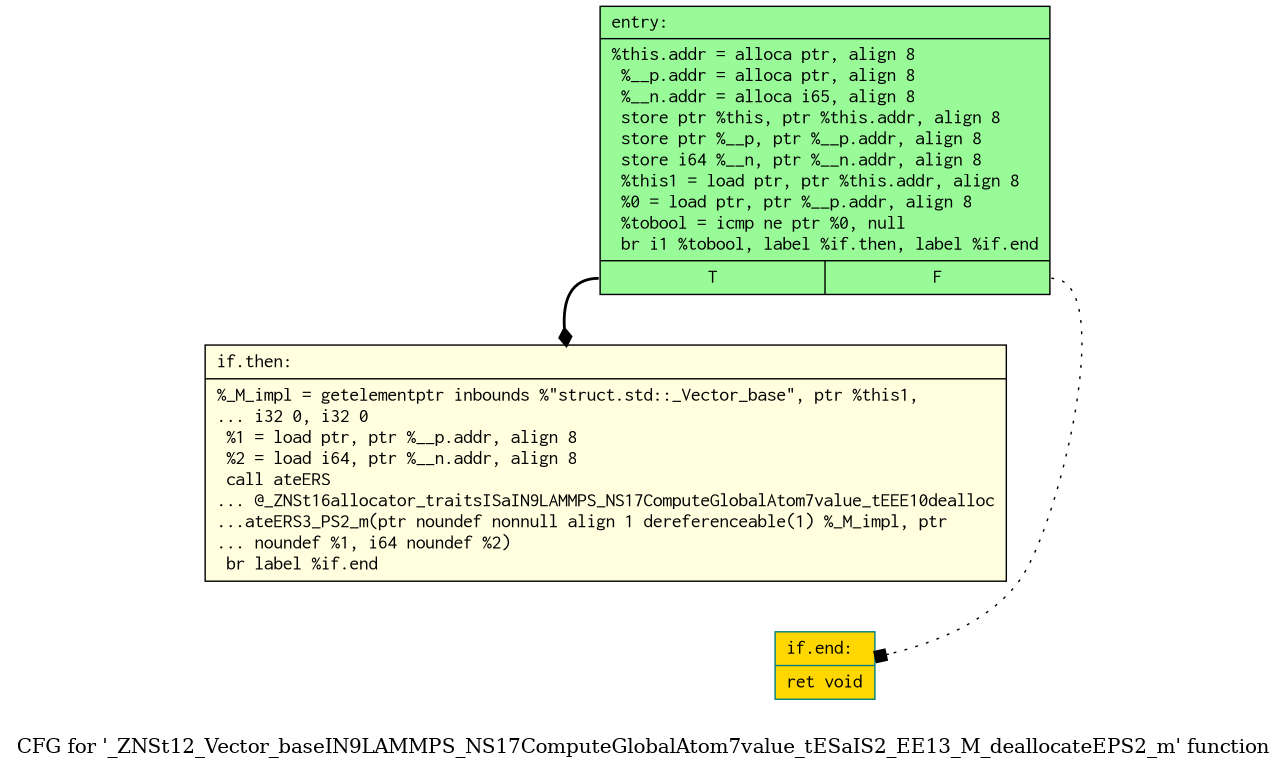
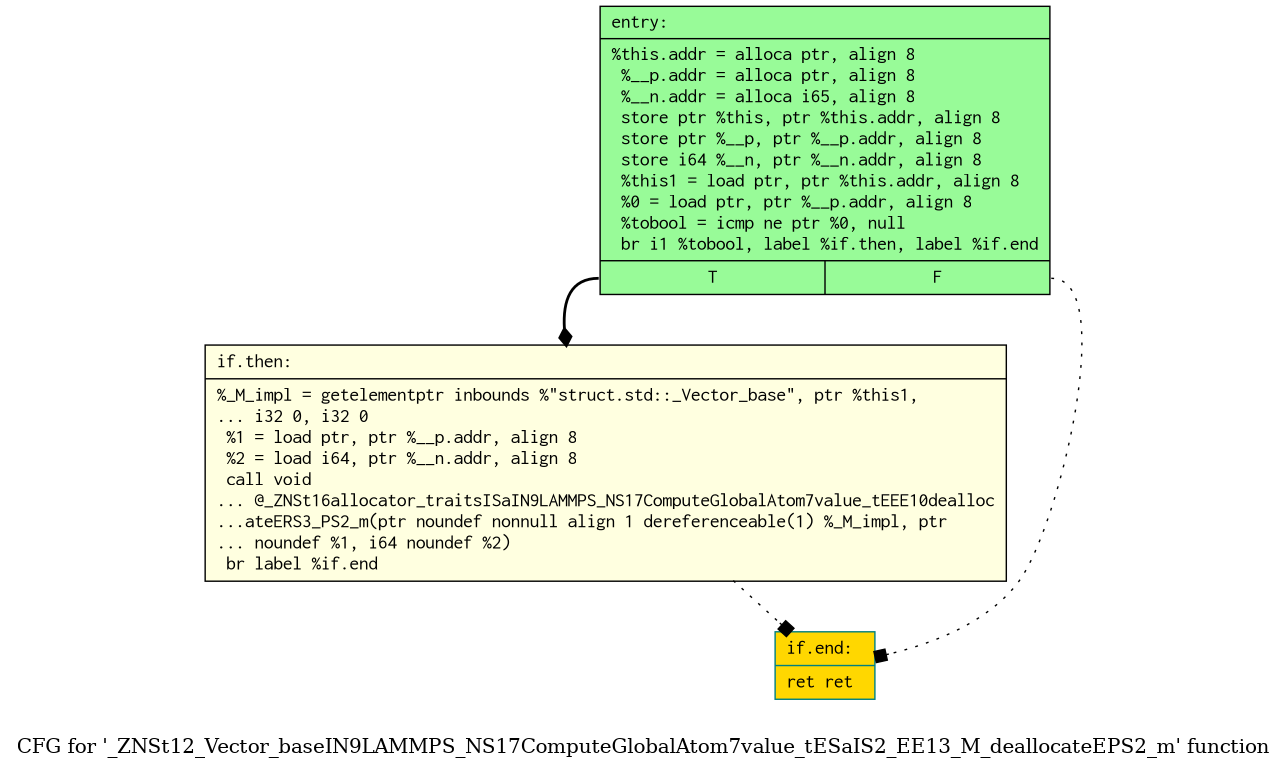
(274, 479) -> (264, 479)
none -> (756, 602)
(825, 682) -> (820, 682)
